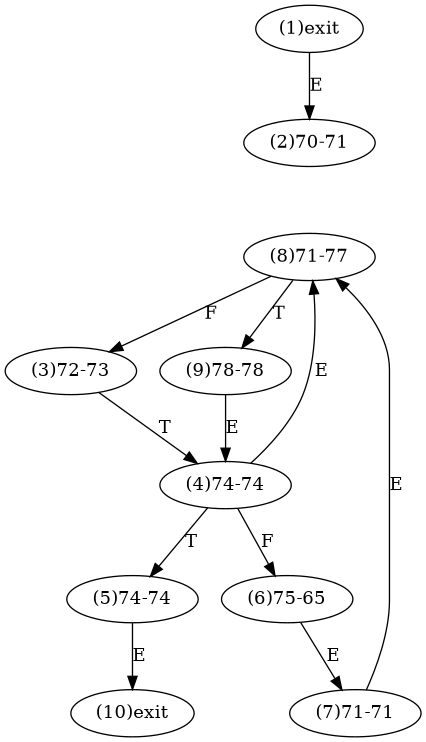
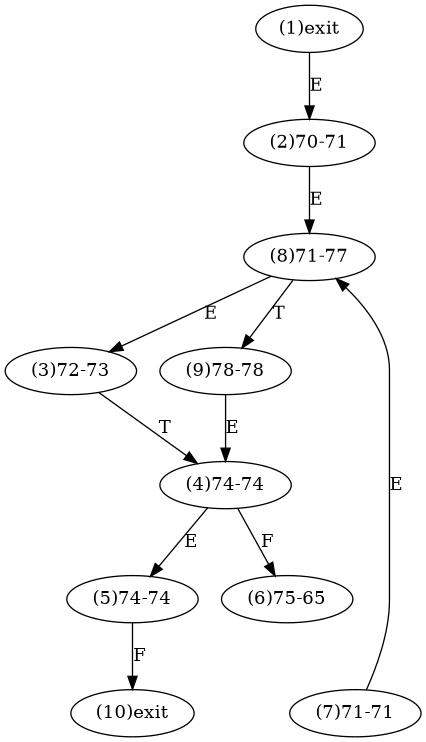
(211, 314) -> (211, 314)
(305, 388) -> (309, 193)
(191, 542) -> (191, 542)
(318, 651) -> none
(140, 656) -> (140, 656)
